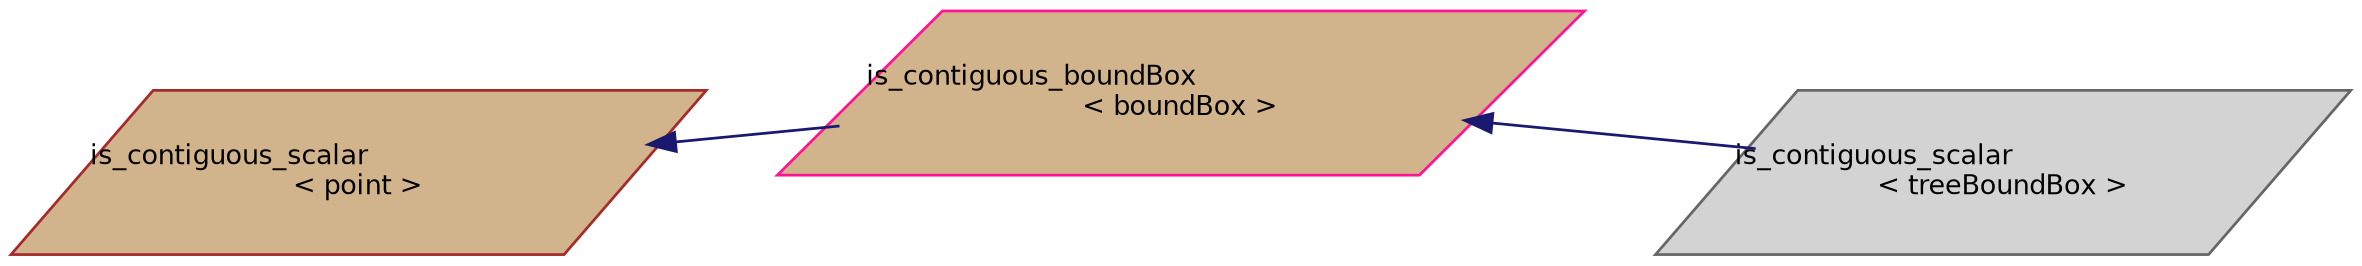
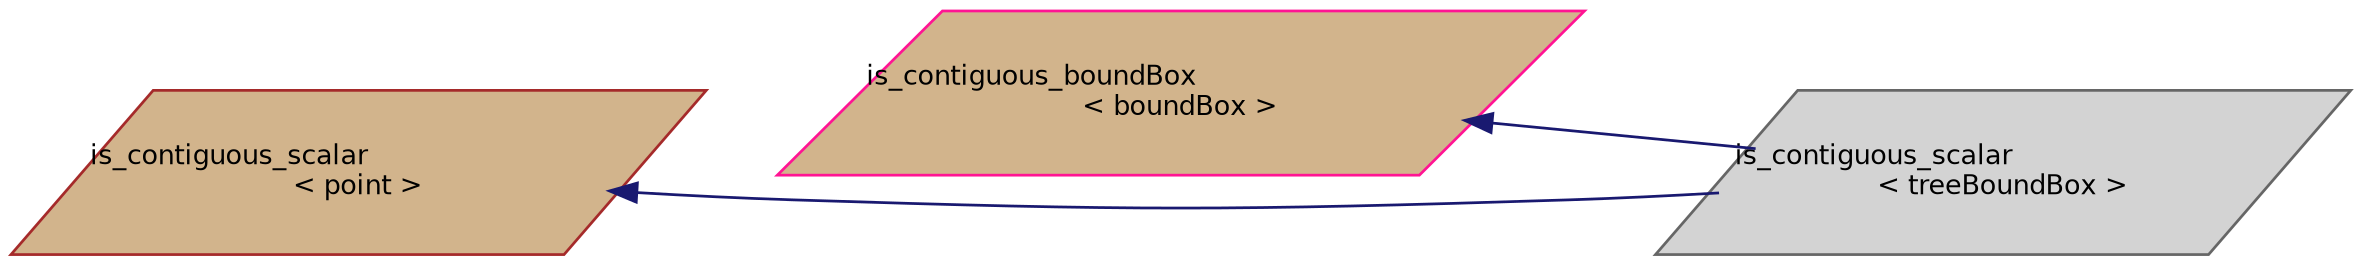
(758, 134) -> (1178, 208)
